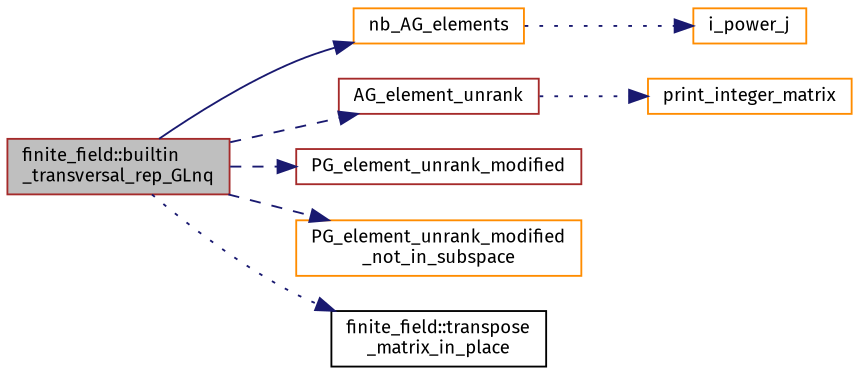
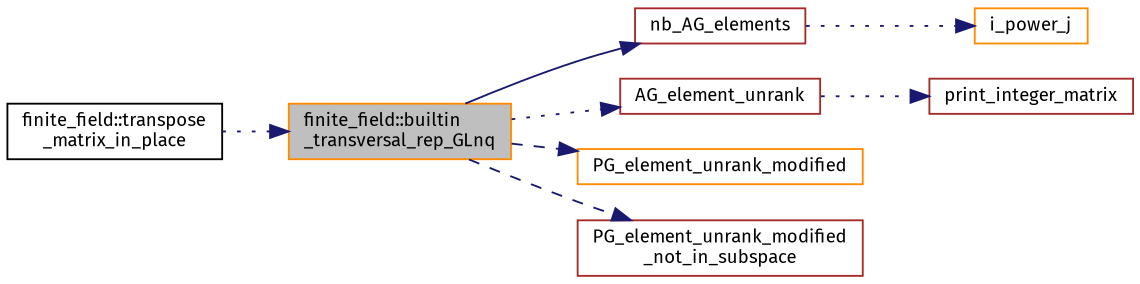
(439, 26) -> (720, 26)
(750, 96) -> (1031, 96)
(285, 130) -> (556, 114)
(118, 167) -> (400, 131)
(439, 167) -> (720, 167)
(439, 248) -> (720, 248)
(231, 255) -> (246, 131)
